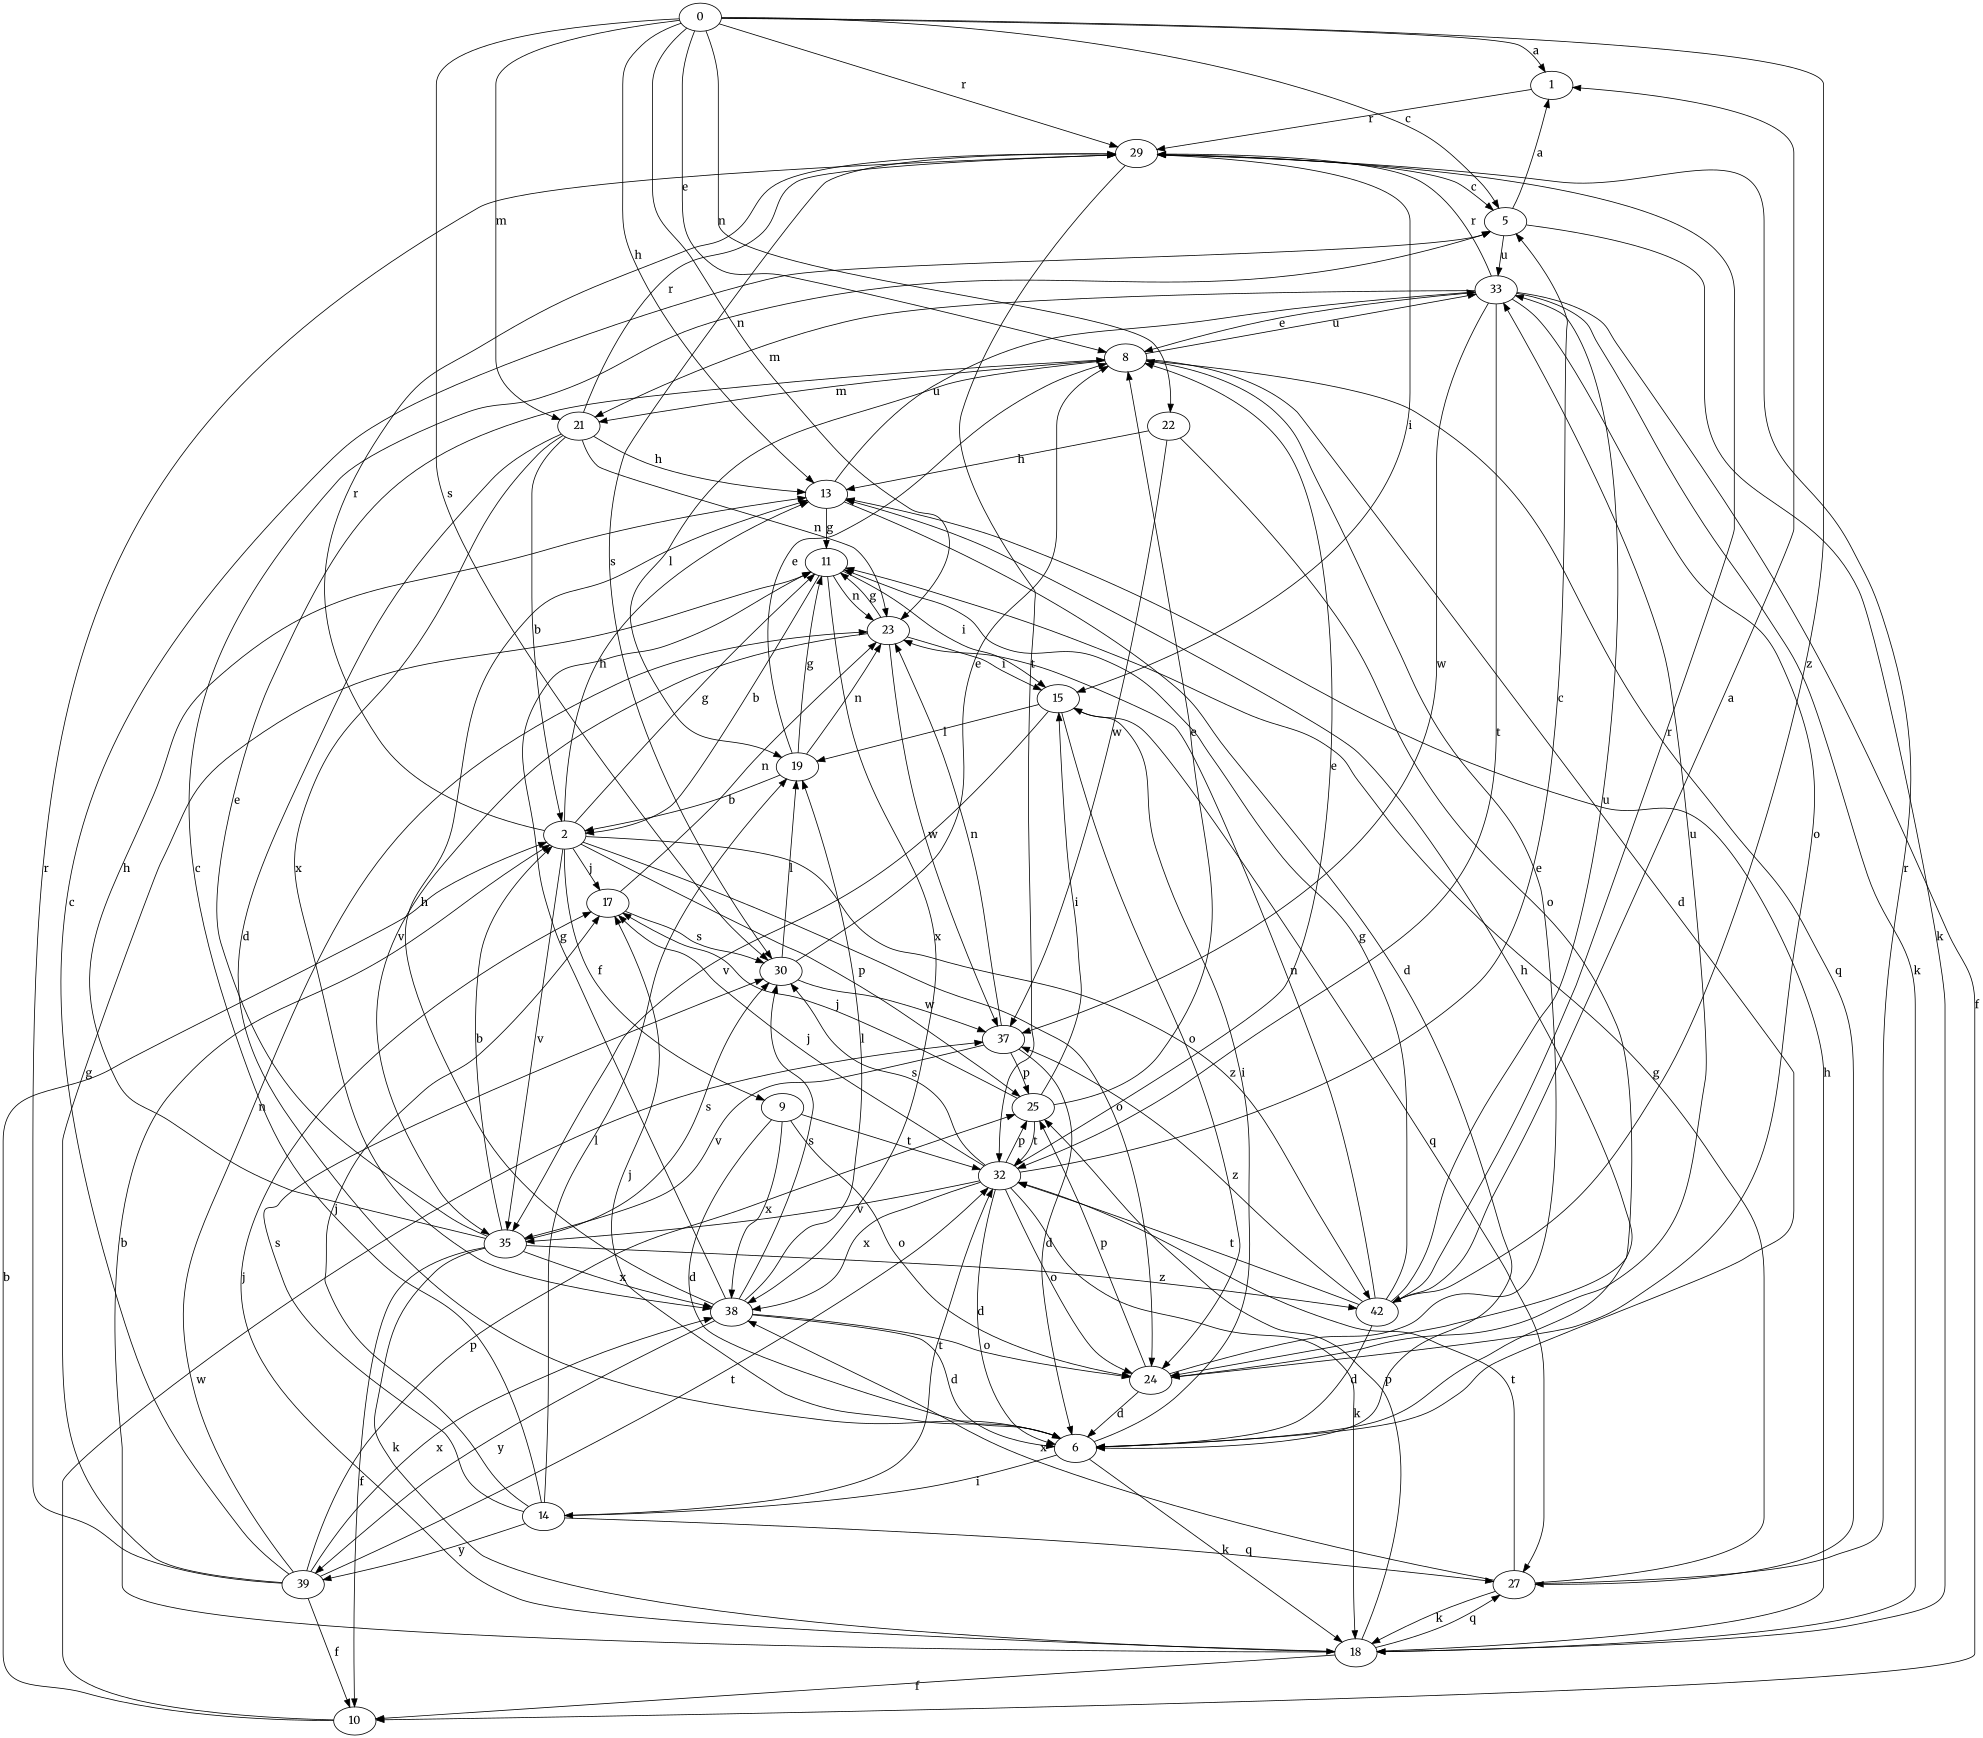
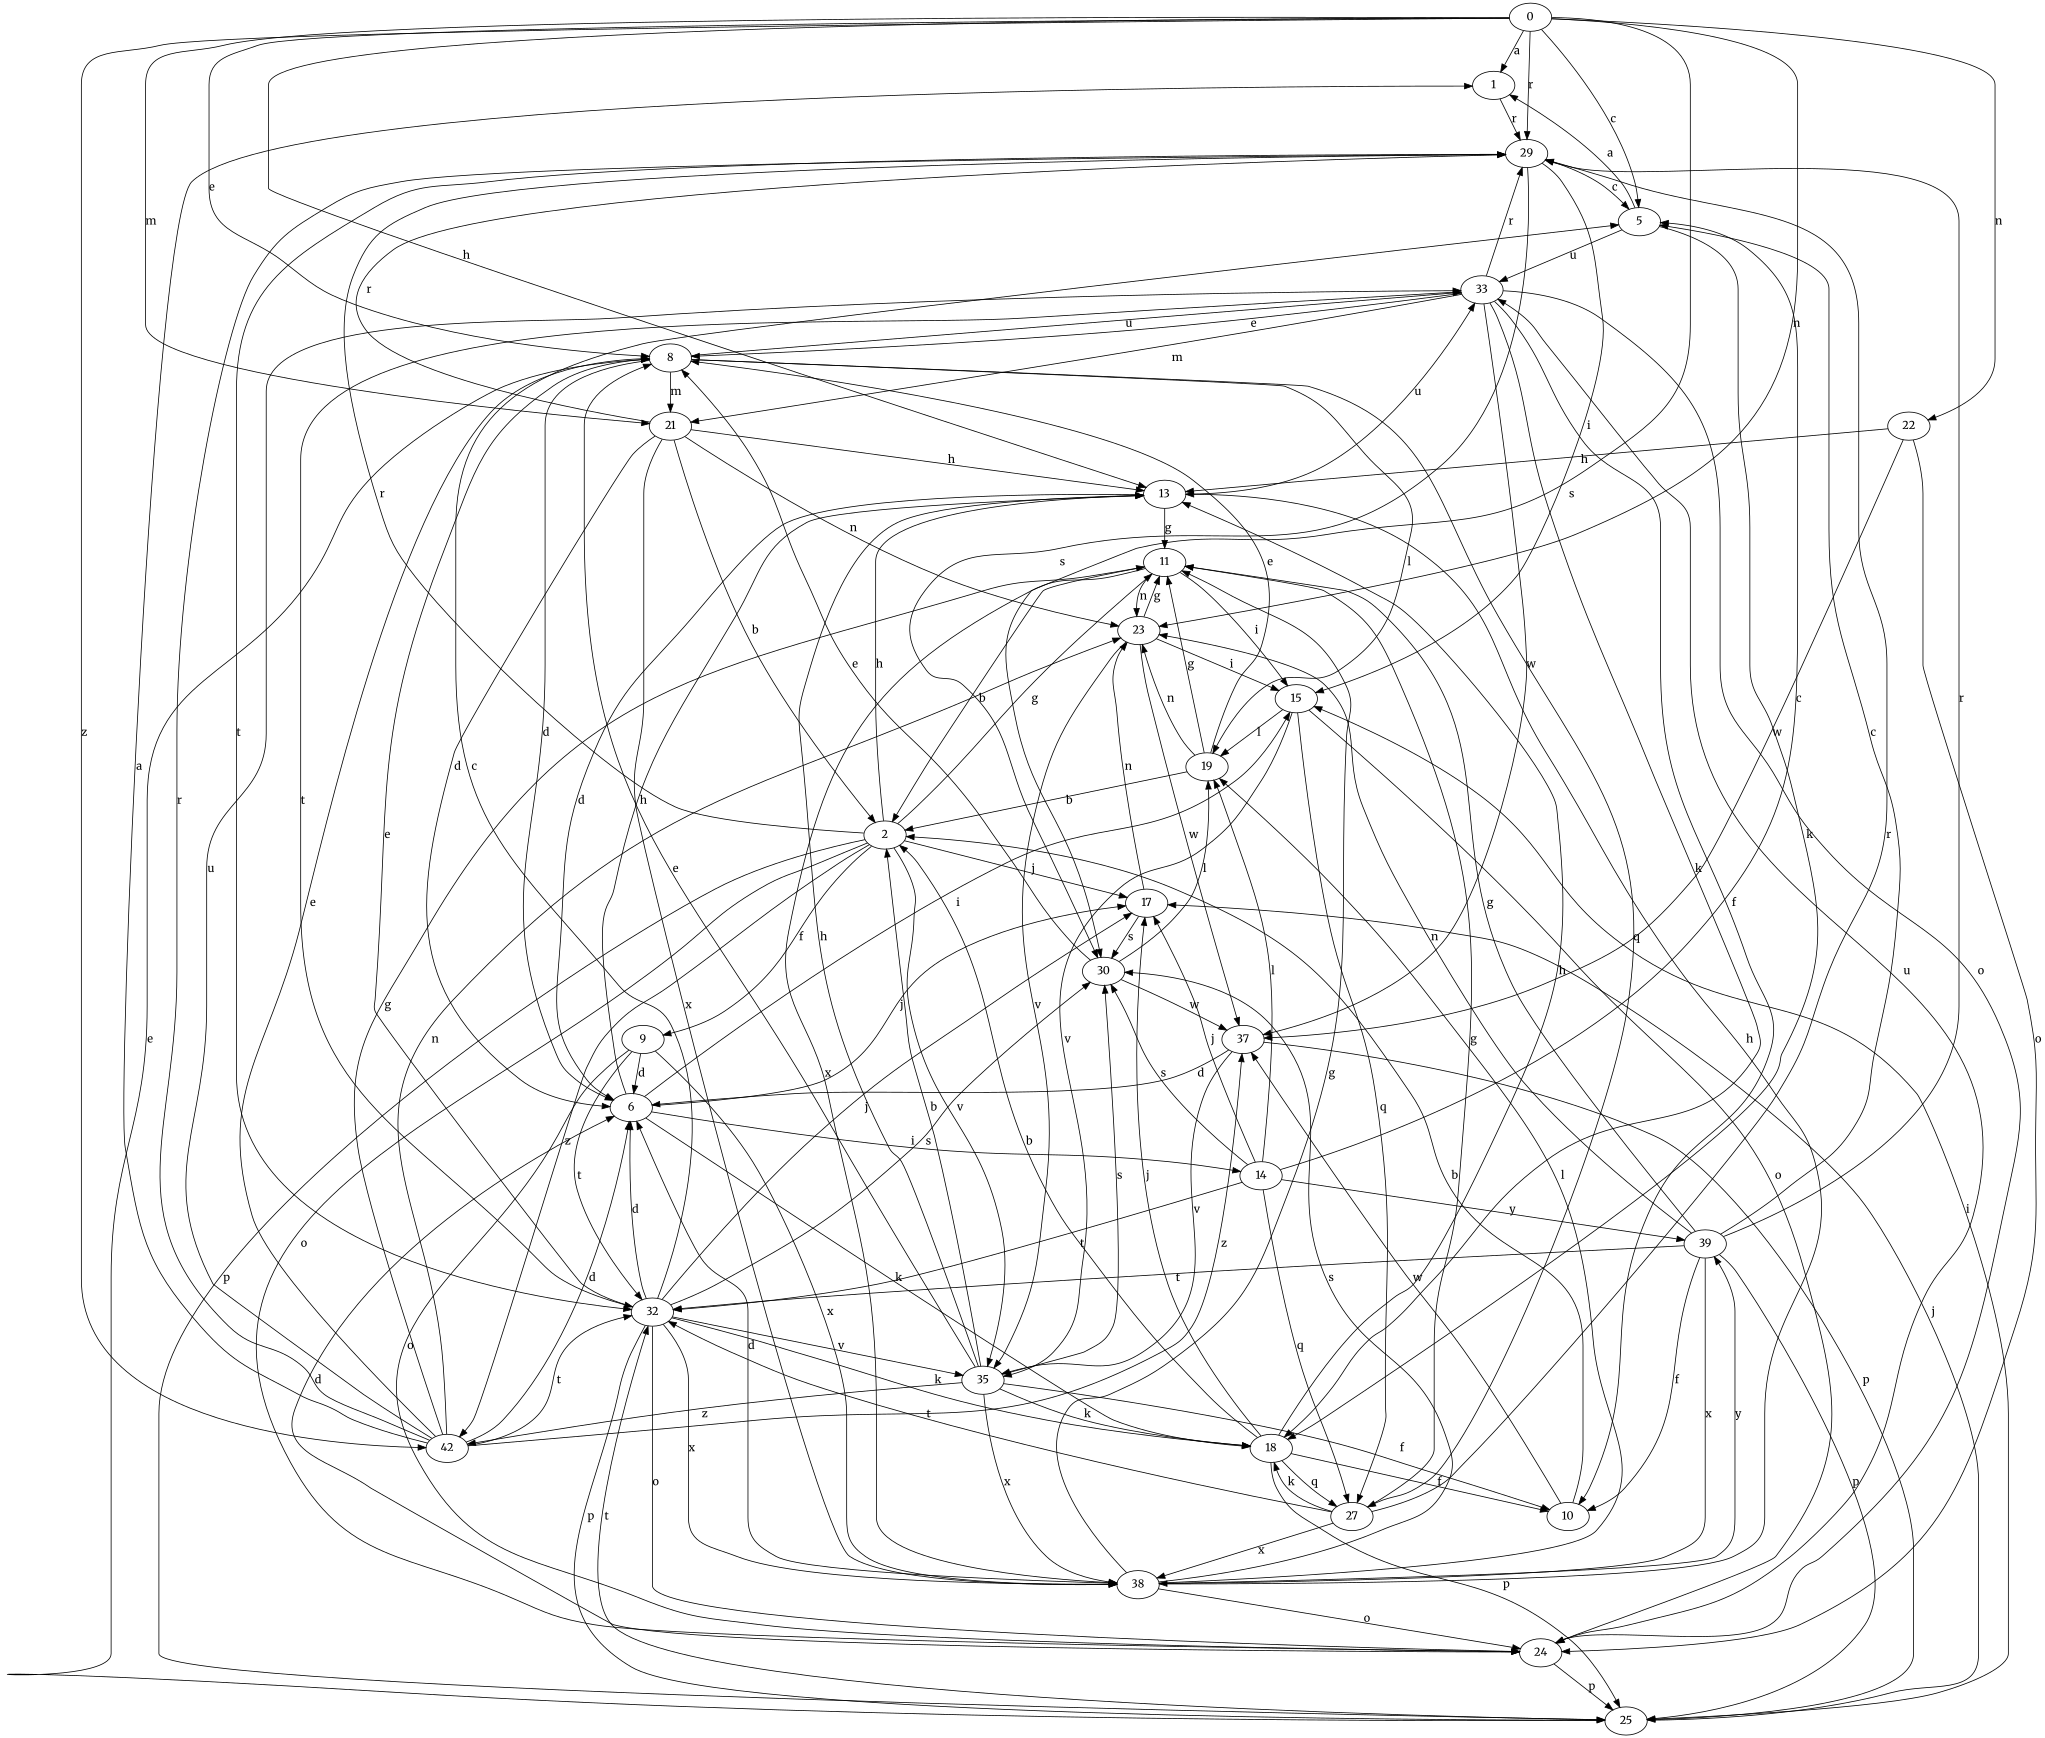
(967, 833) -> none
(1547, 936) -> (316, 865)
